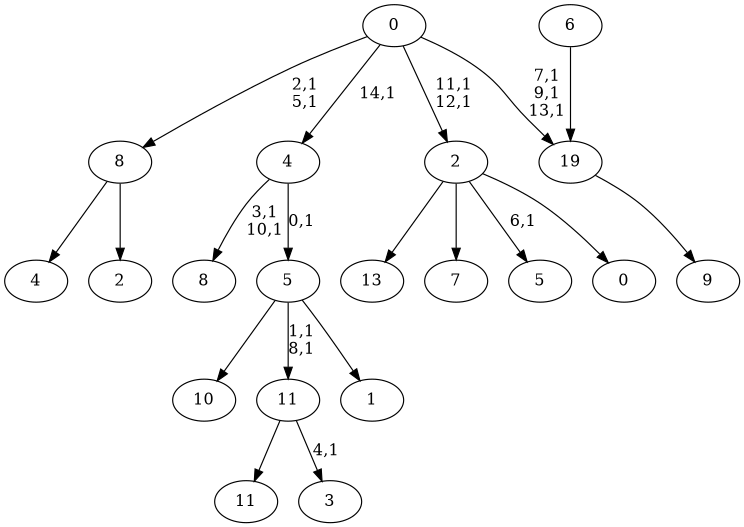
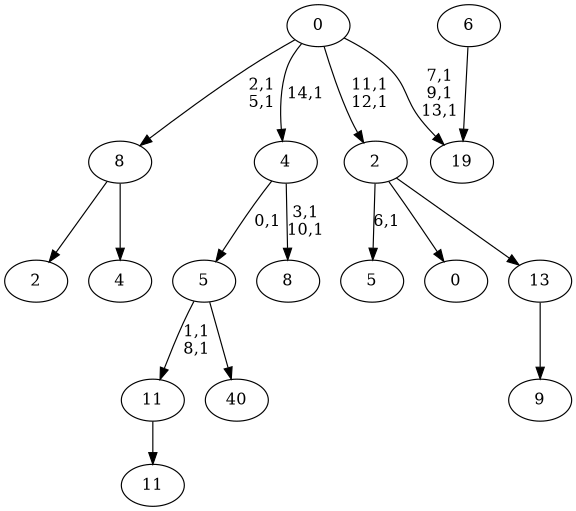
(646, 209) -> (540, 335)
(456, 281) -> none
(204, 400) -> (237, 400)
(372, 400) -> none
(330, 502) -> none
